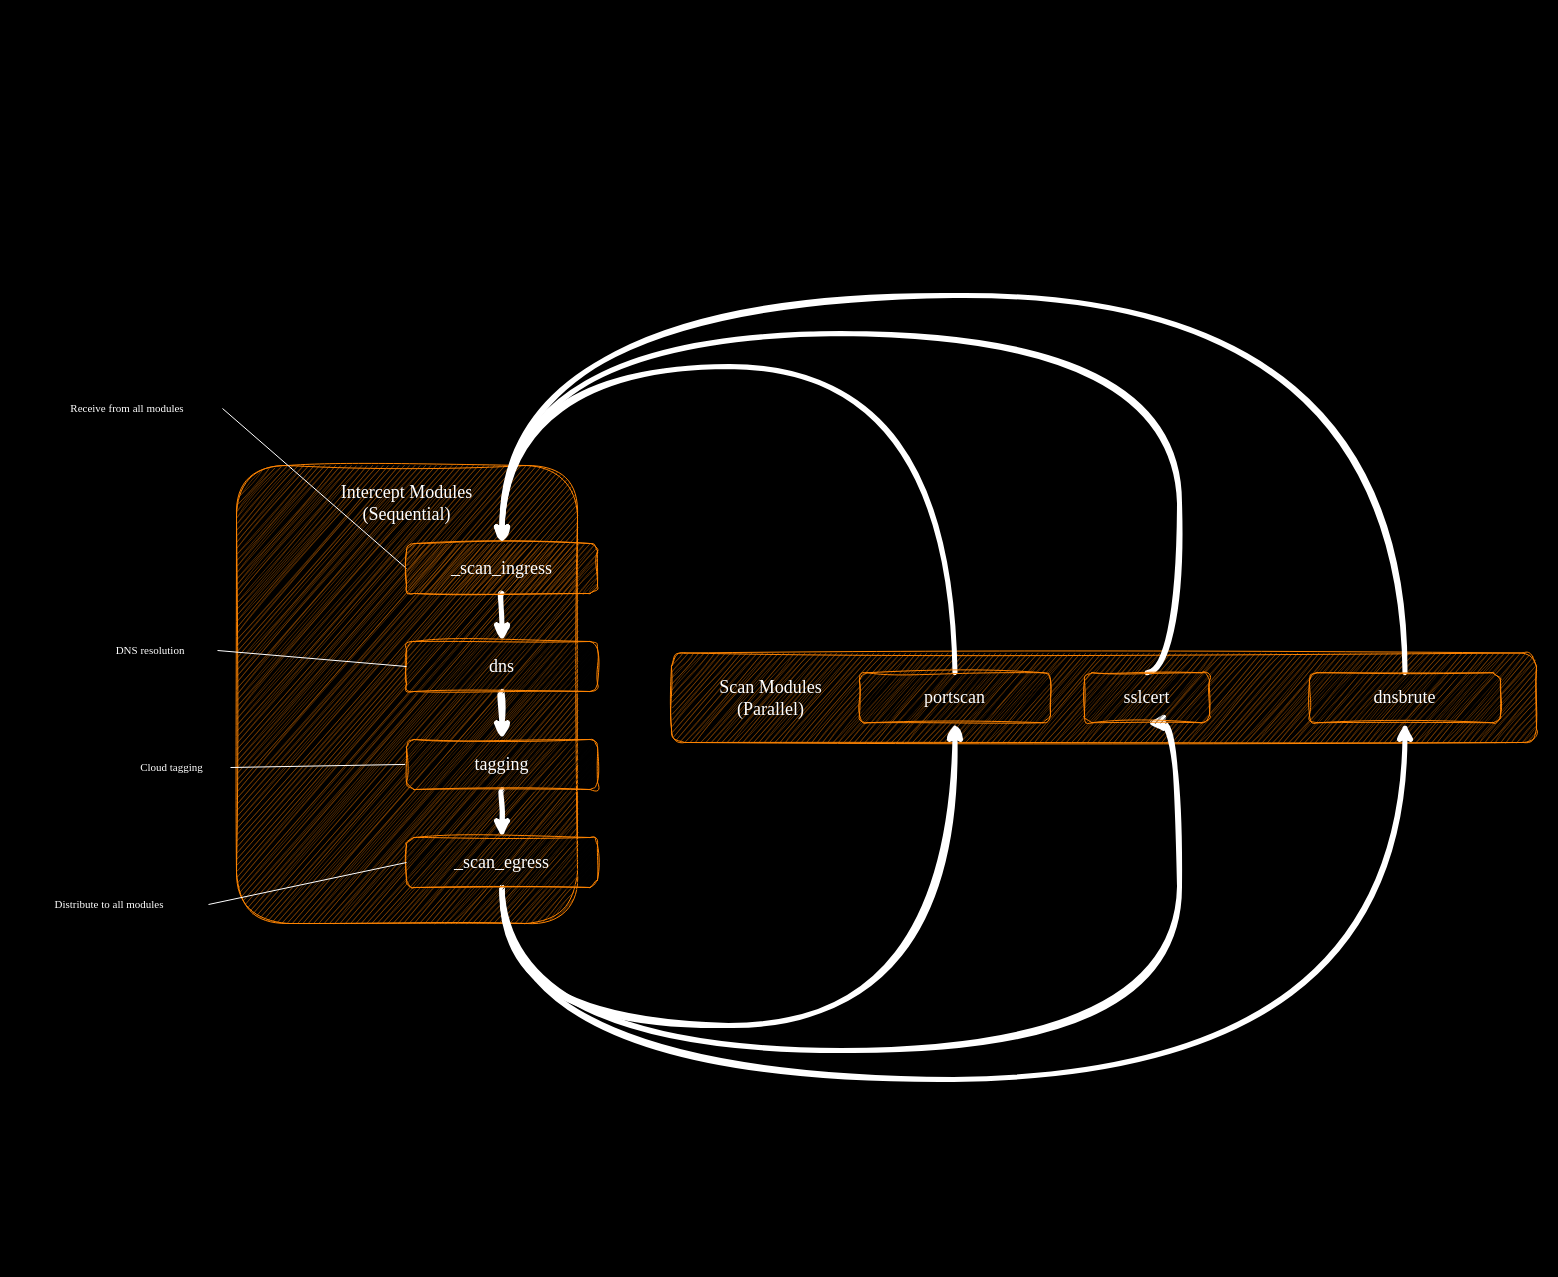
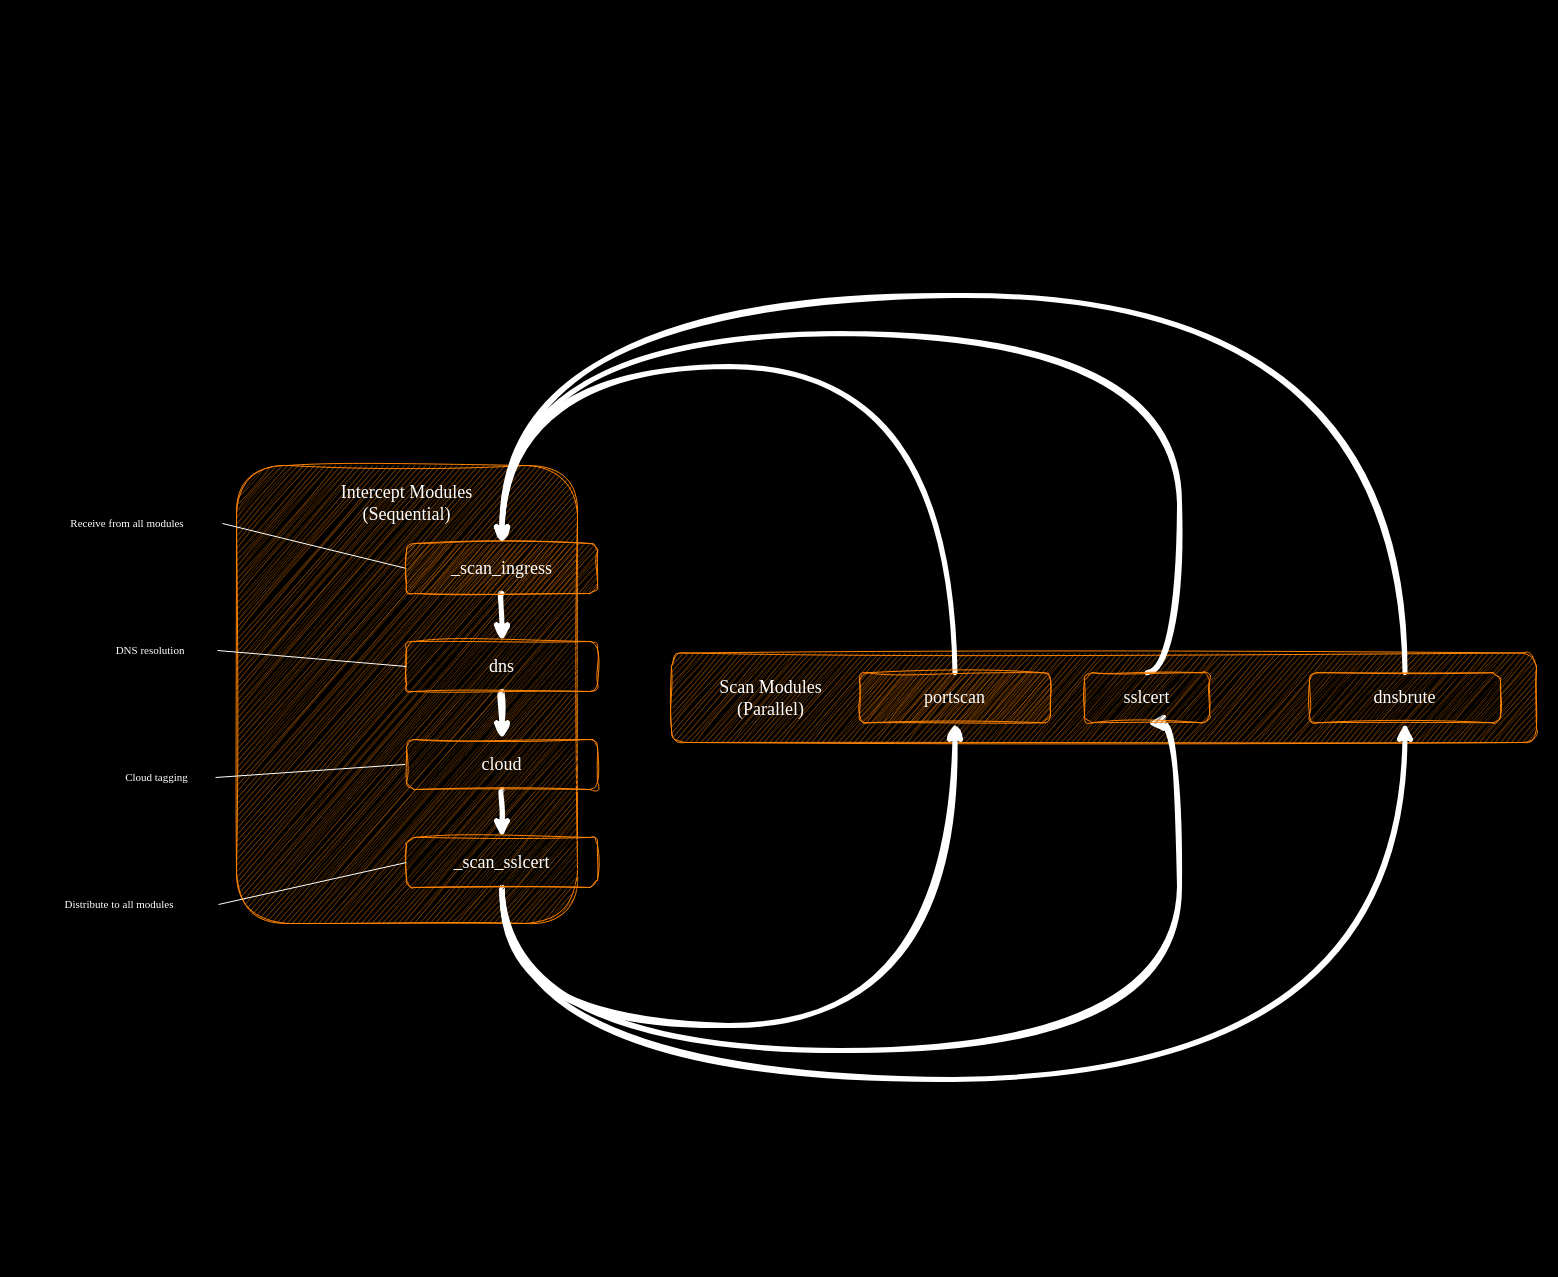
(128, 409) -> (128, 524)
(955, 698) -> (955, 698)
(502, 765) -> (502, 765)
(172, 768) -> (157, 778)
(502, 863) -> (502, 863)
(110, 905) -> (120, 905)
